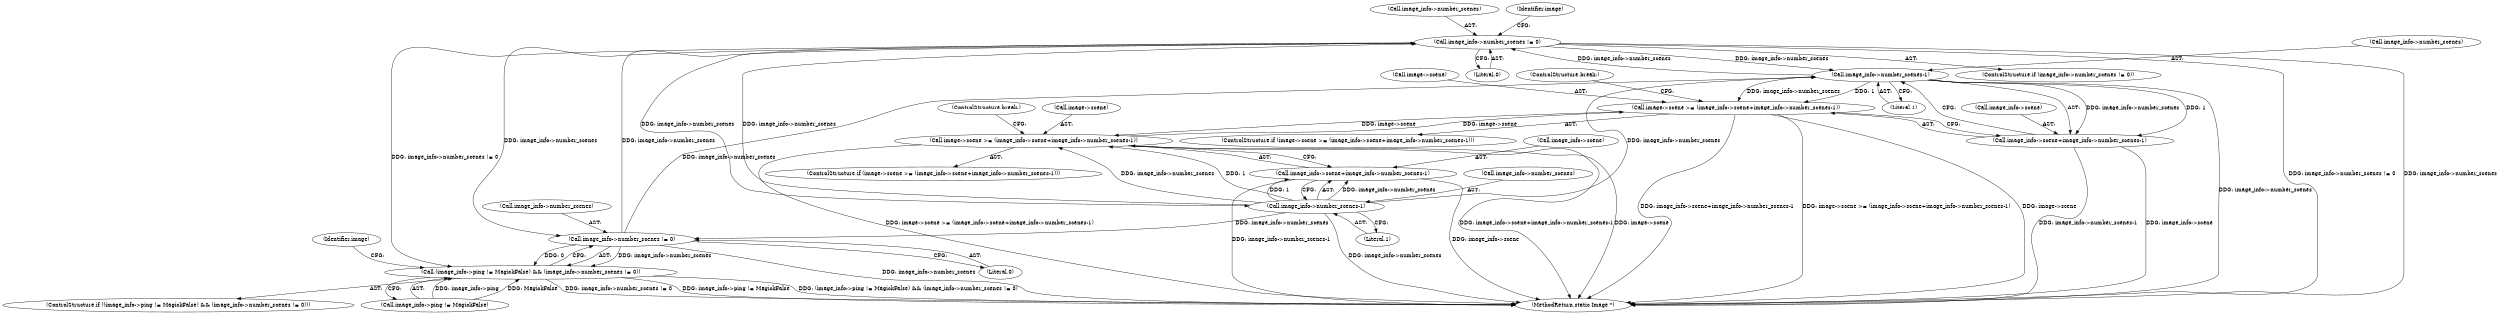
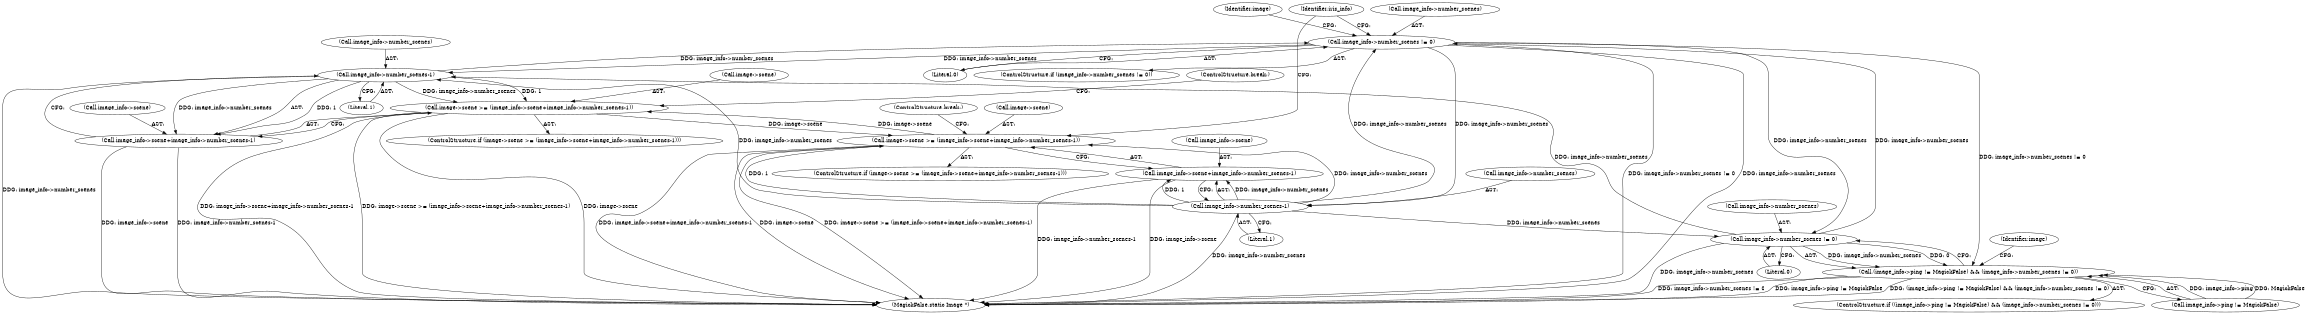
none -> (1326, 9)
(1573, 305) -> (931, 305)
